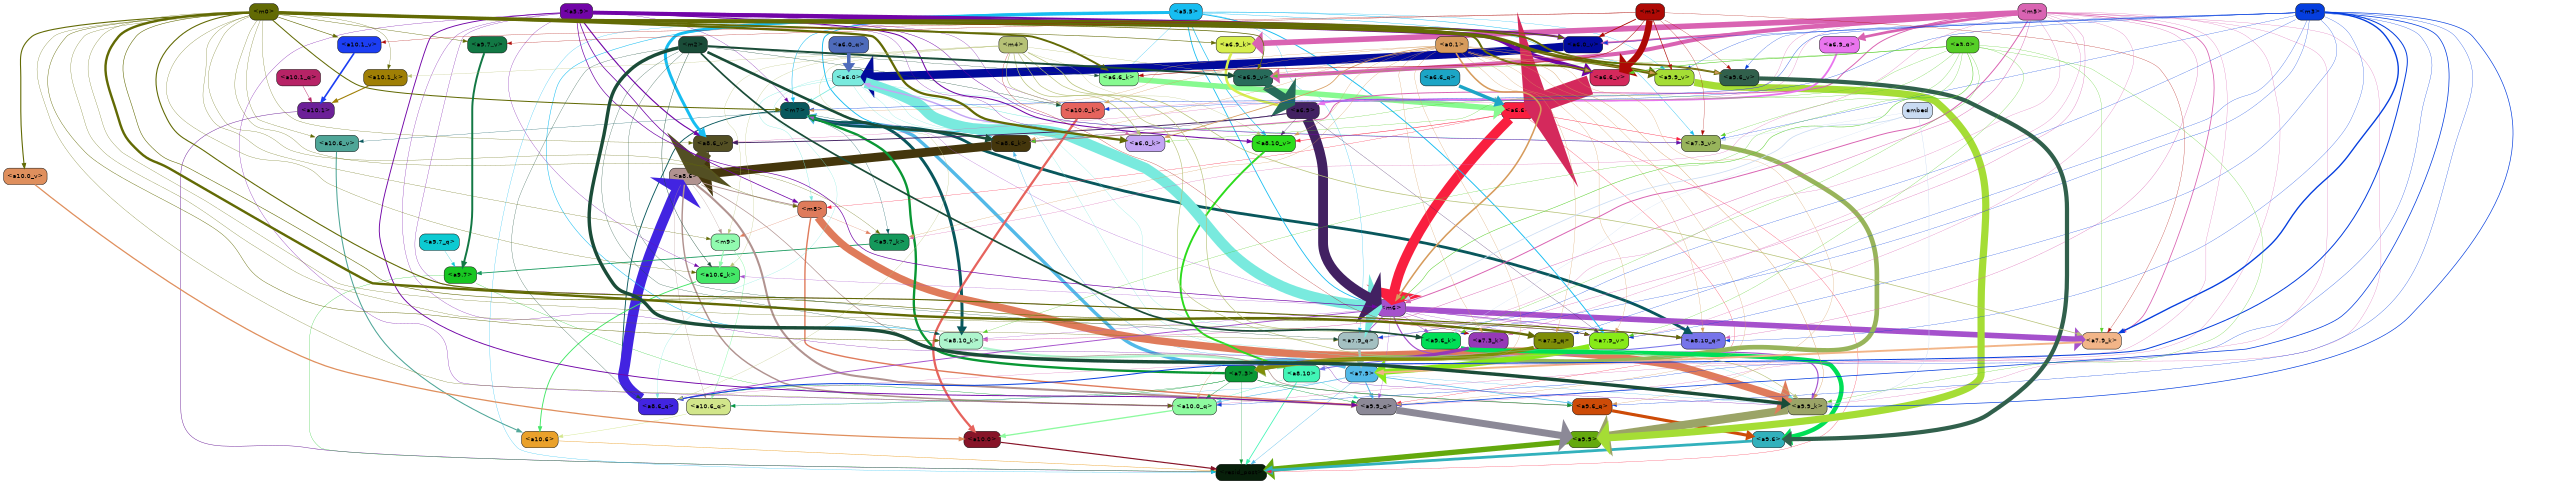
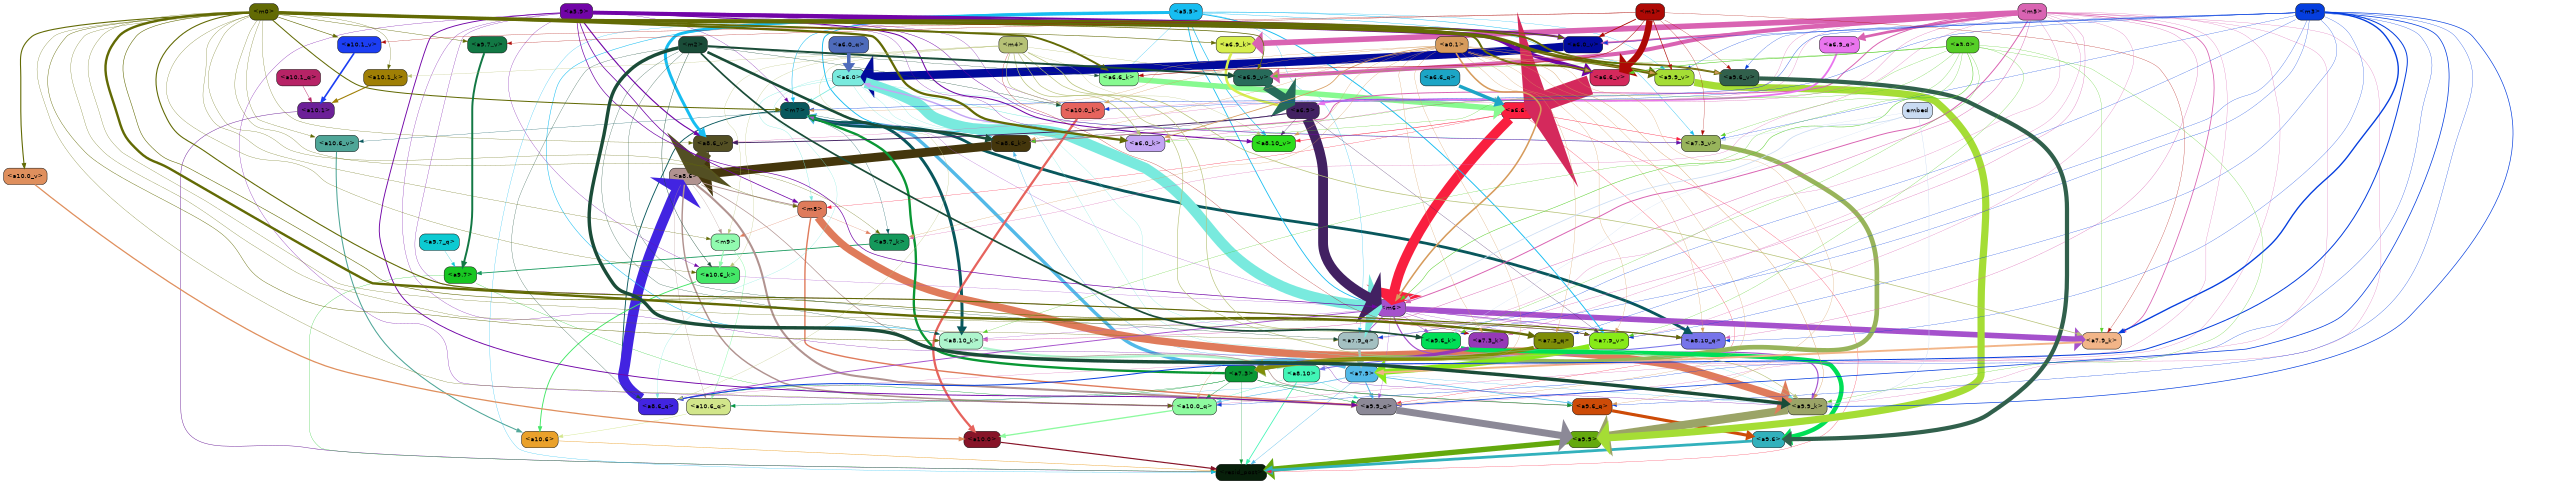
(1112, 126) -> (1603, 101)
(1182, 273) -> none
(1061, 292) -> (1056, 292)
